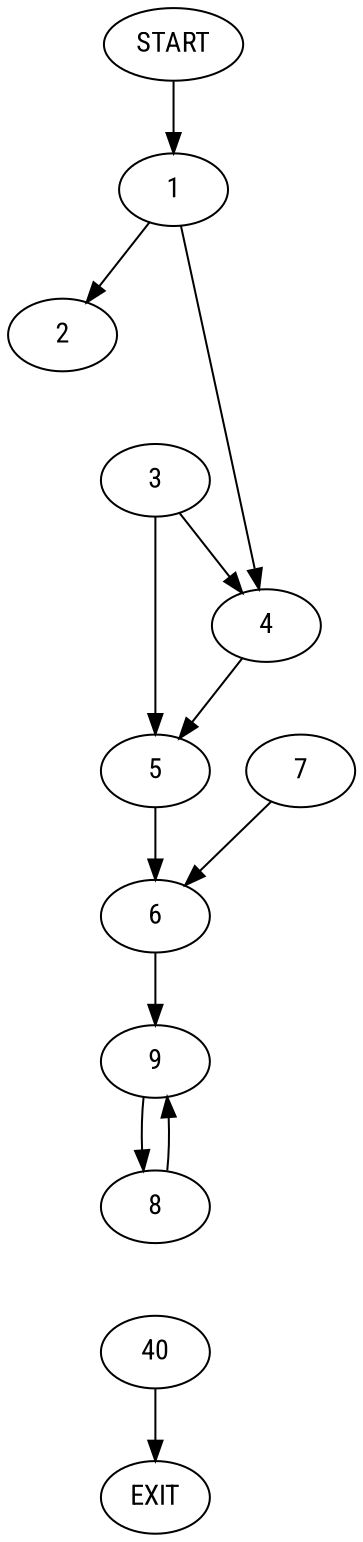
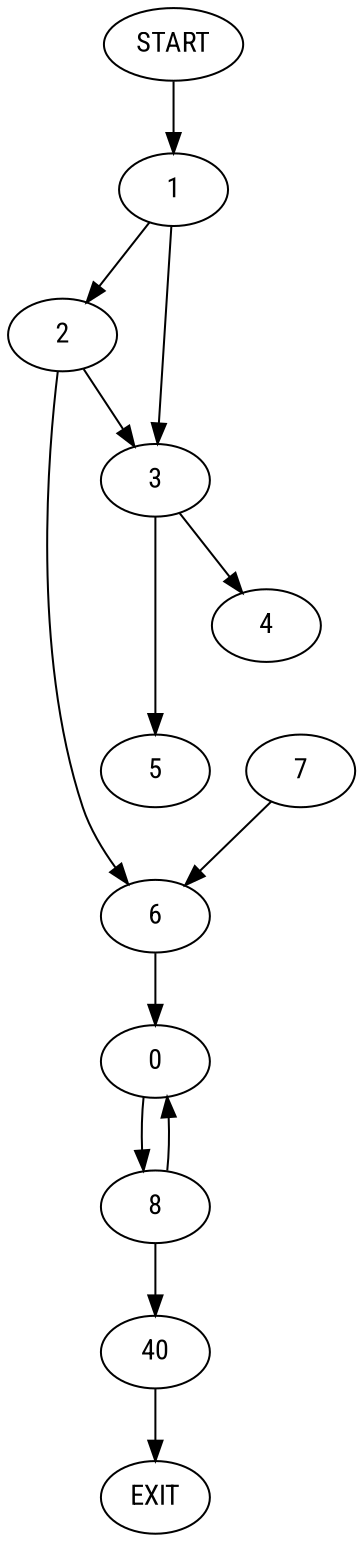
(218, 397) -> (165, 325)
none -> (103, 399)
(217, 690) -> none
(155, 834) -> (50, 625)
(155, 1061) -> (155, 1061)
none -> (155, 1270)
